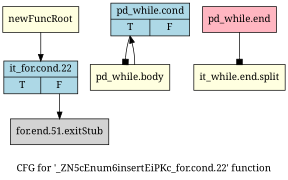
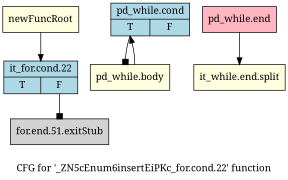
(239, 45) -> (239, 45)
(60, 103) -> (60, 103)
